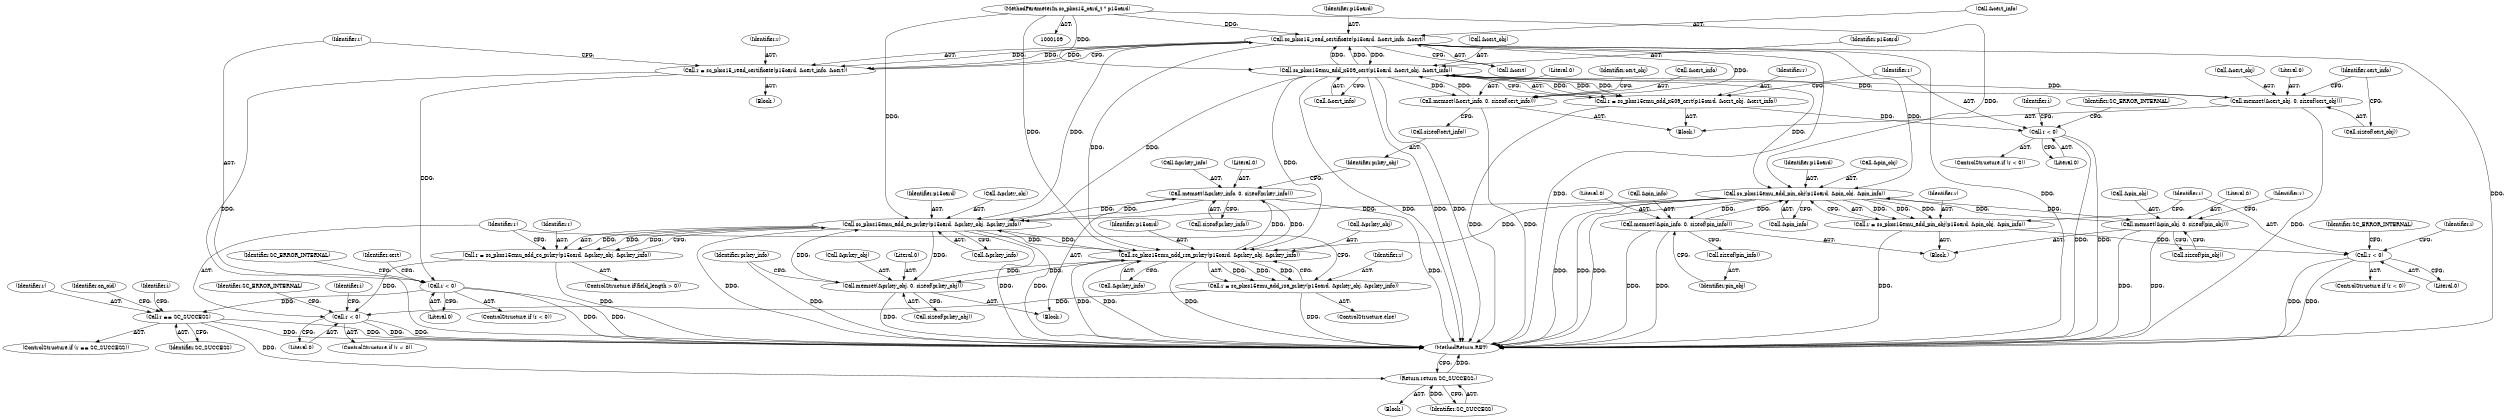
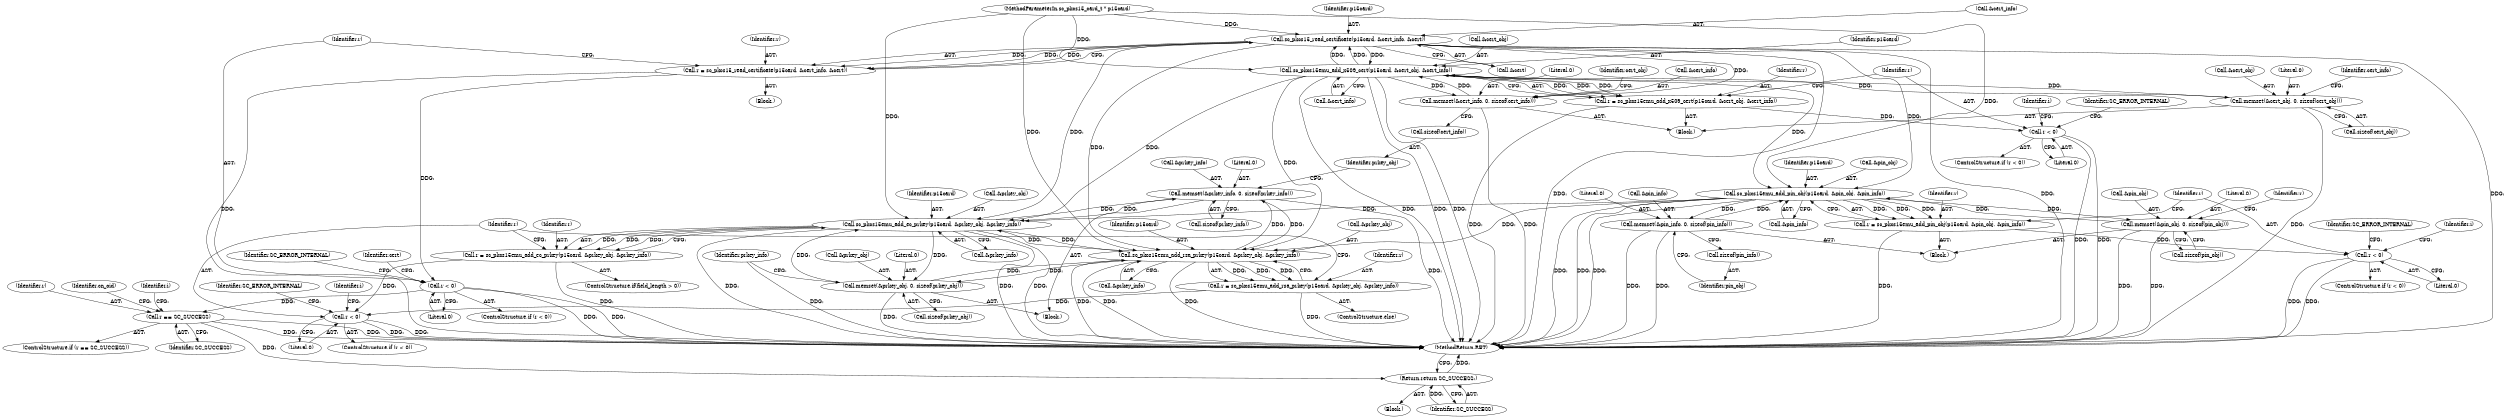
(1052, 40) -> none
(2369, 100) -> (2329, 116)
